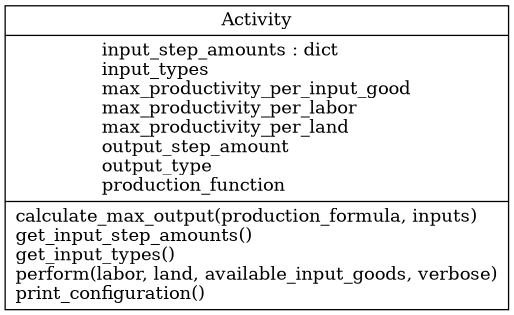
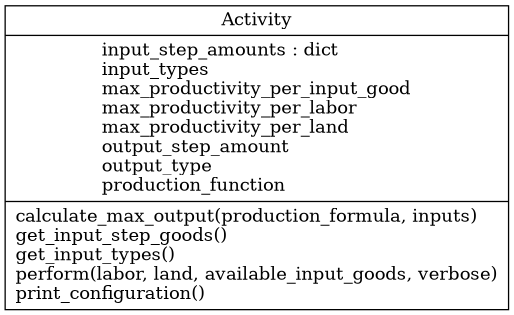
(134, 236) -> (122, 236)
